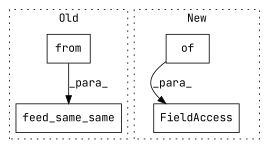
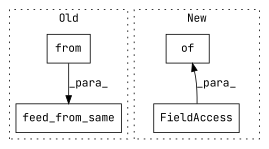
(151, 79) -> (197, 87)
(69, 118) -> (69, 118)
